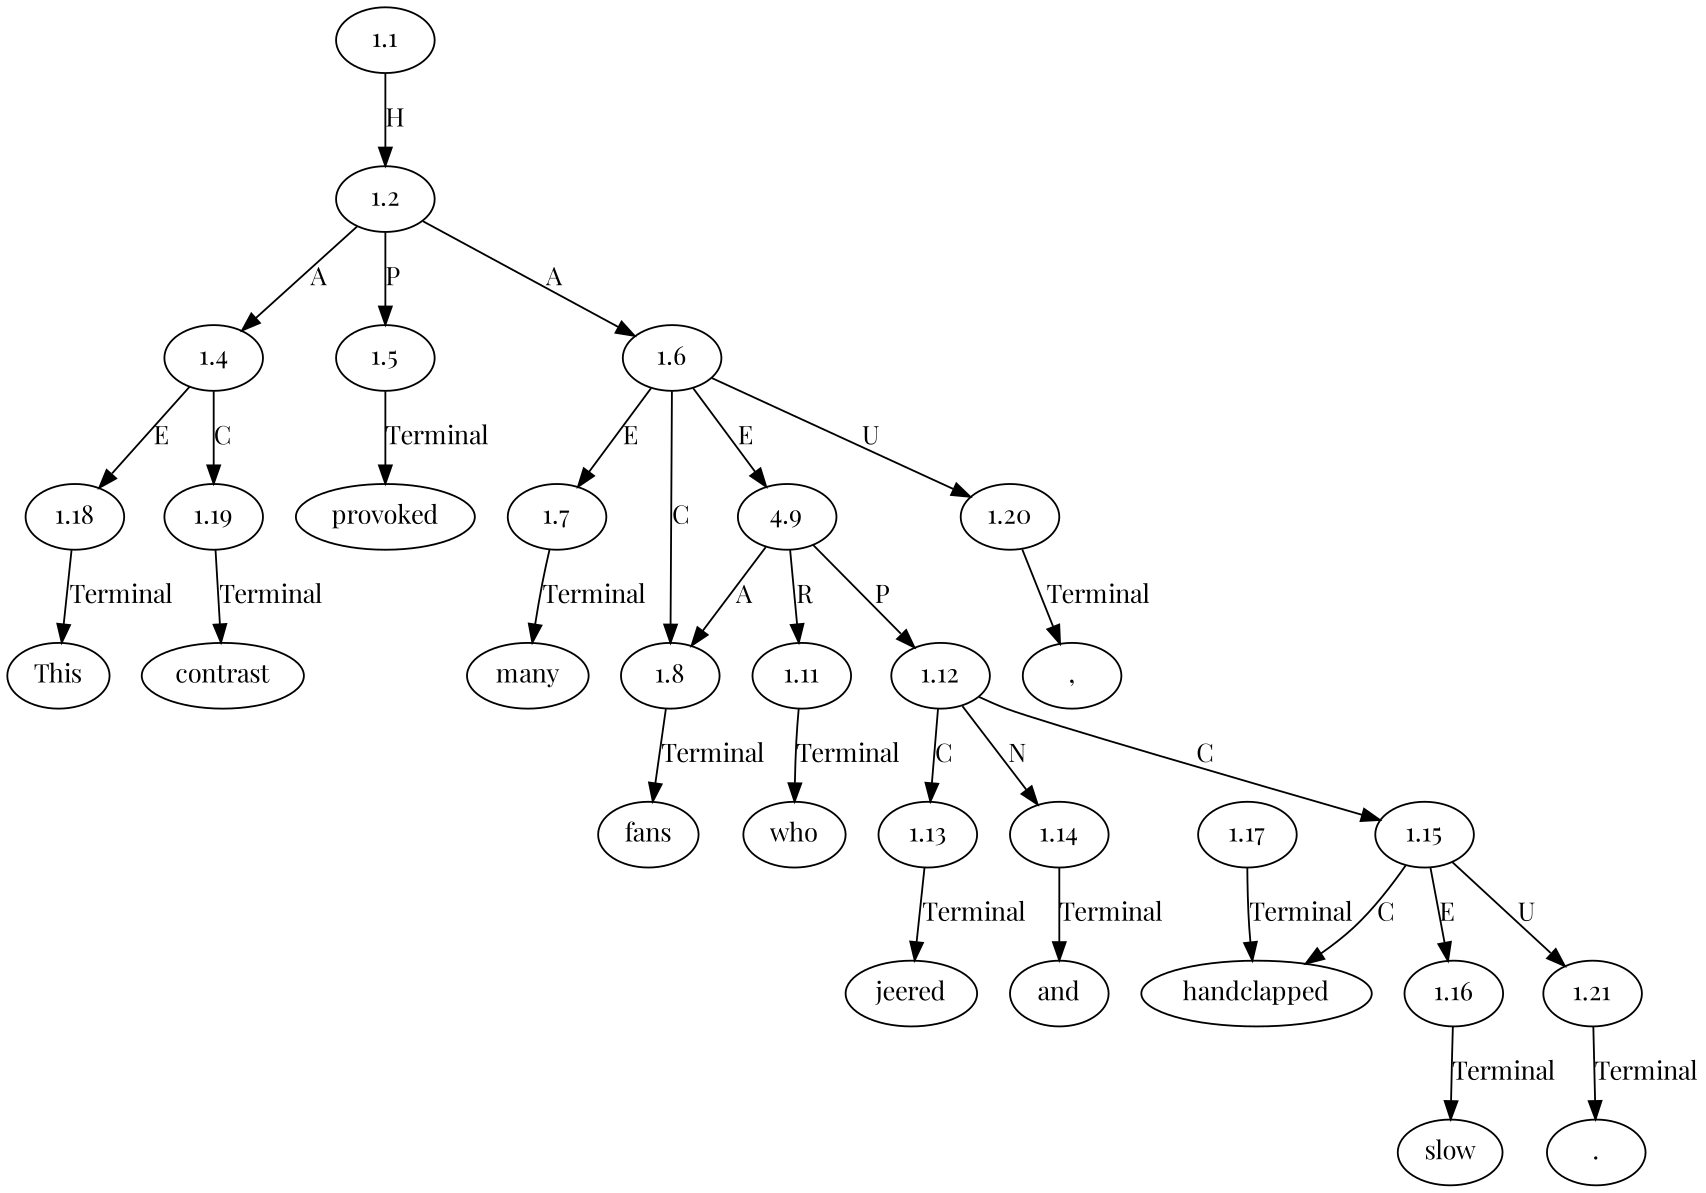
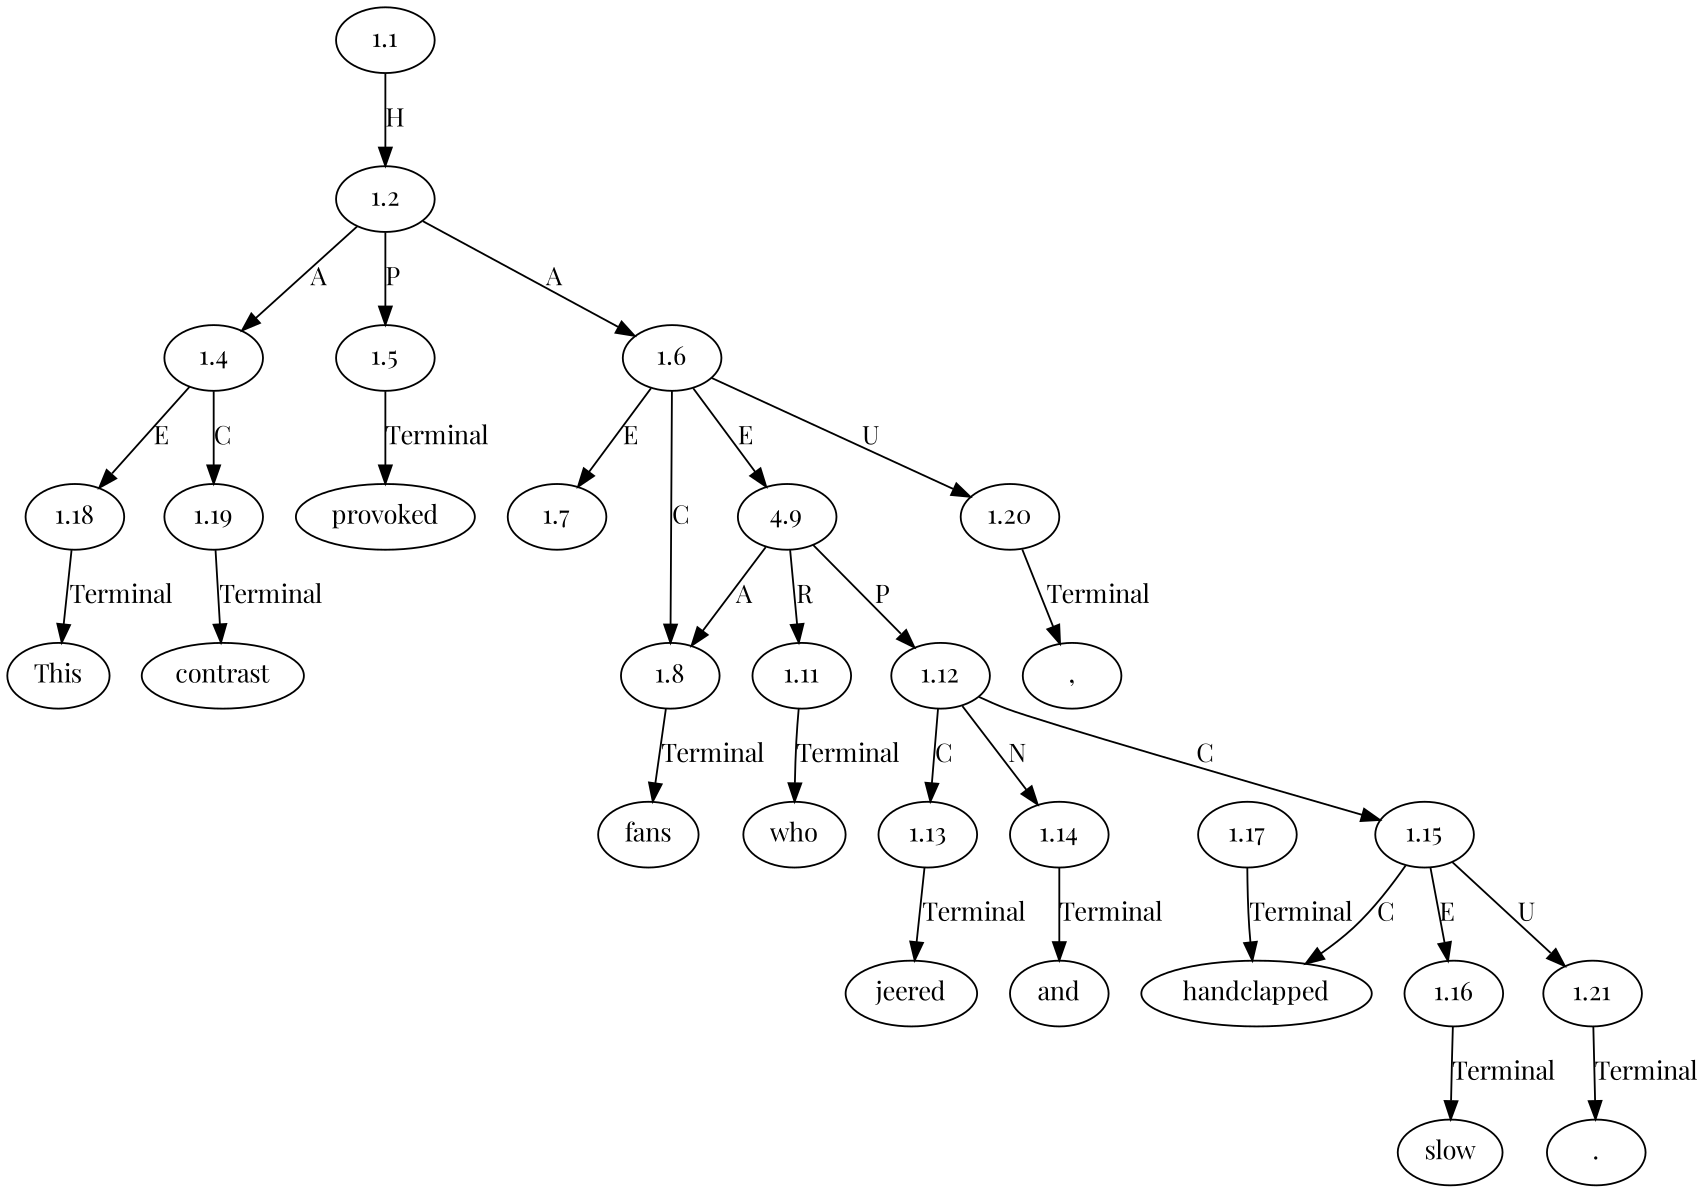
(528, 676) -> none
